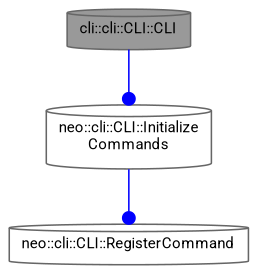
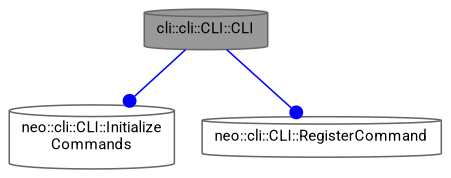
(129, 190) -> (259, 79)
